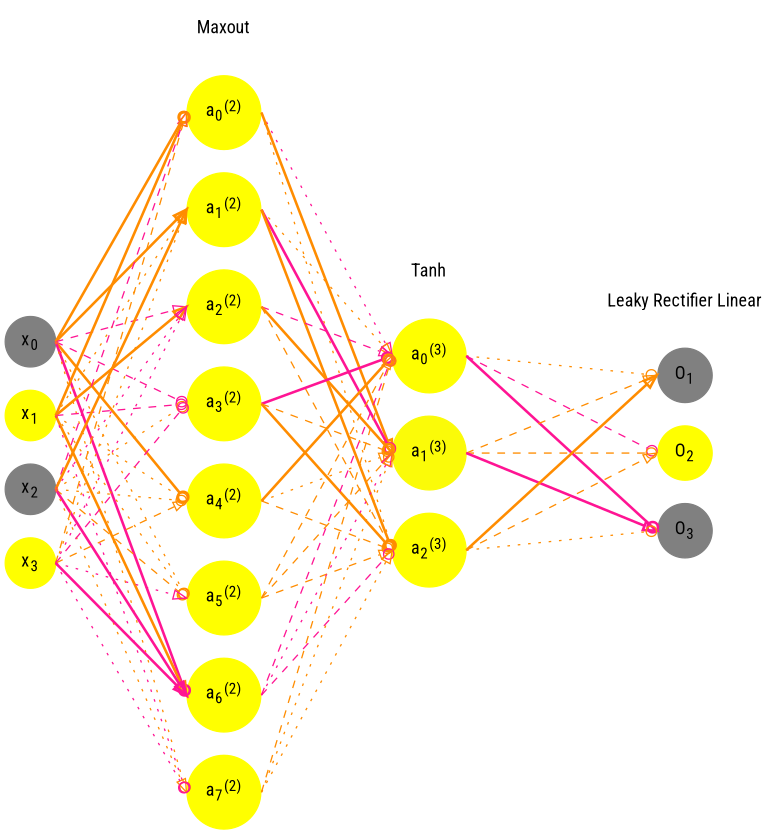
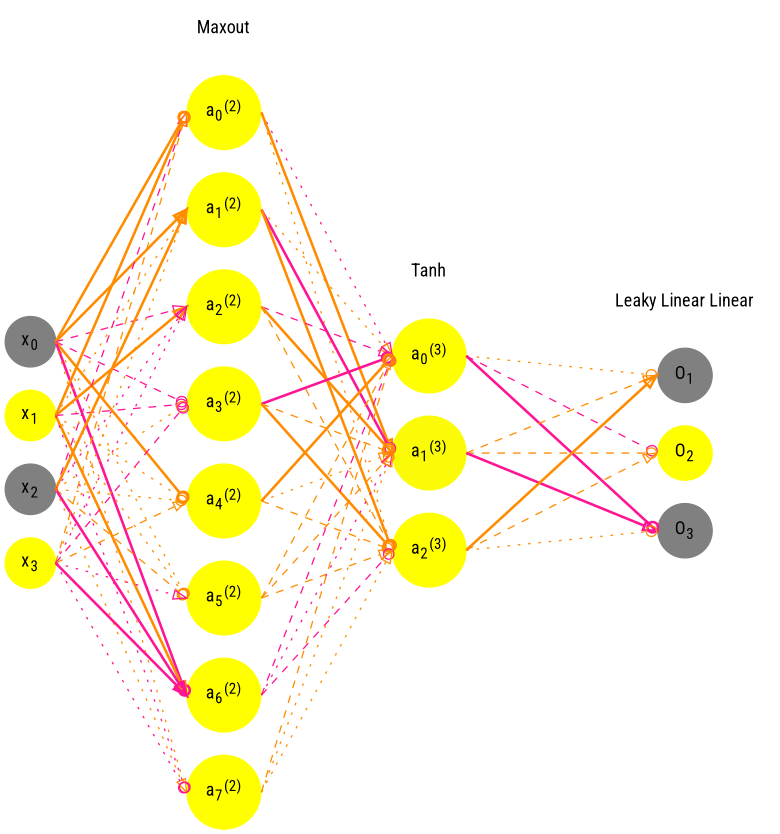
(685, 302) -> (685, 302)
